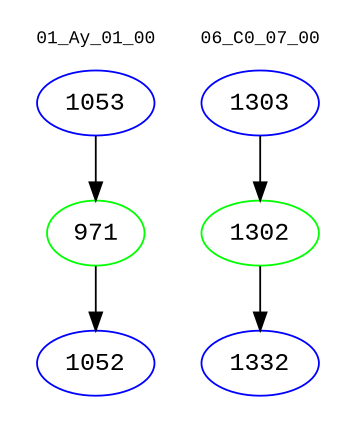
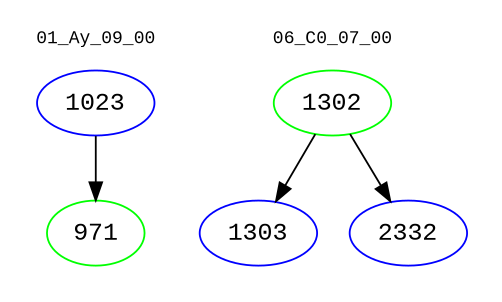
(97, 39) -> (97, 39)
(96, 103) -> (96, 103)
(260, 159) -> (300, 160)
(96, 363) -> none
(260, 363) -> (408, 233)
